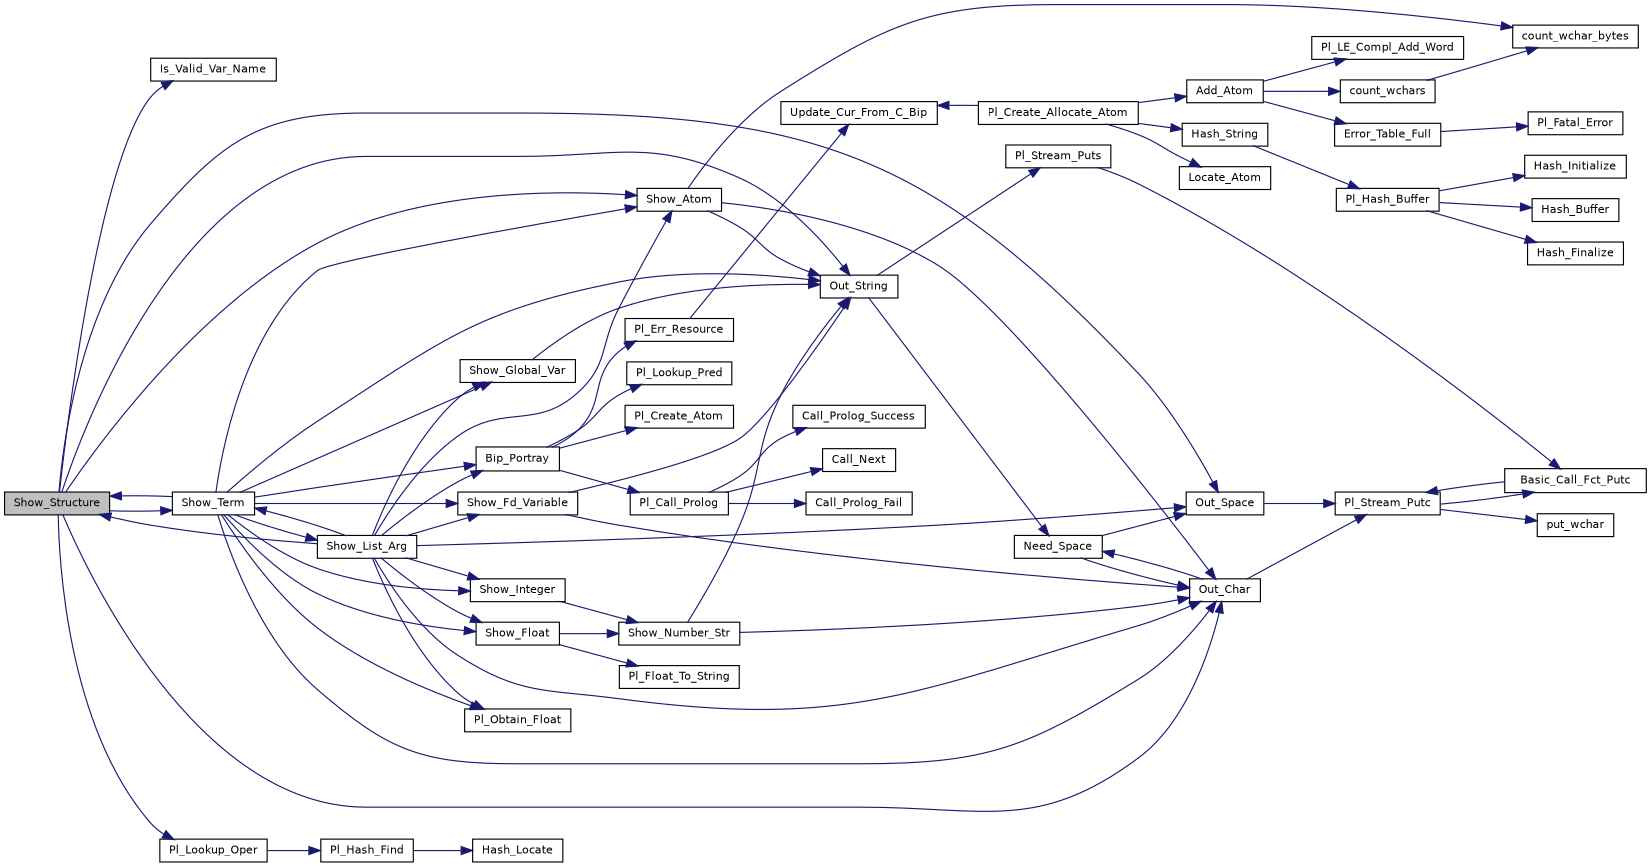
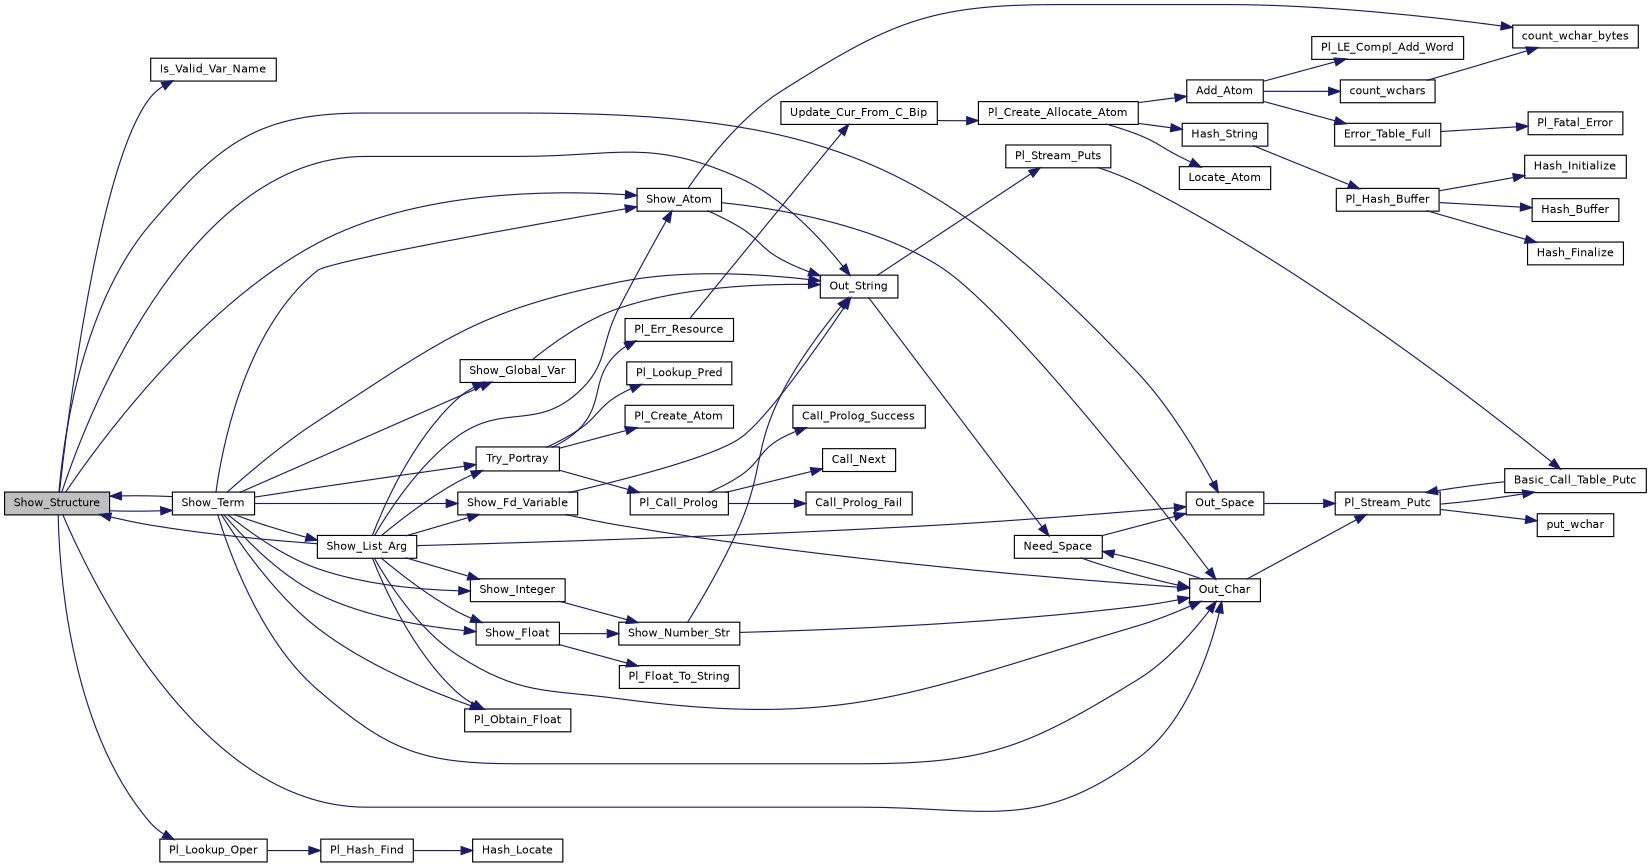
(964, 105) -> (952, 121)
(518, 459) -> (518, 459)
(1576, 481) -> (1576, 481)
(306, 522) -> none
